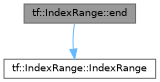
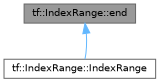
(73, 36) -> (86, 46)
